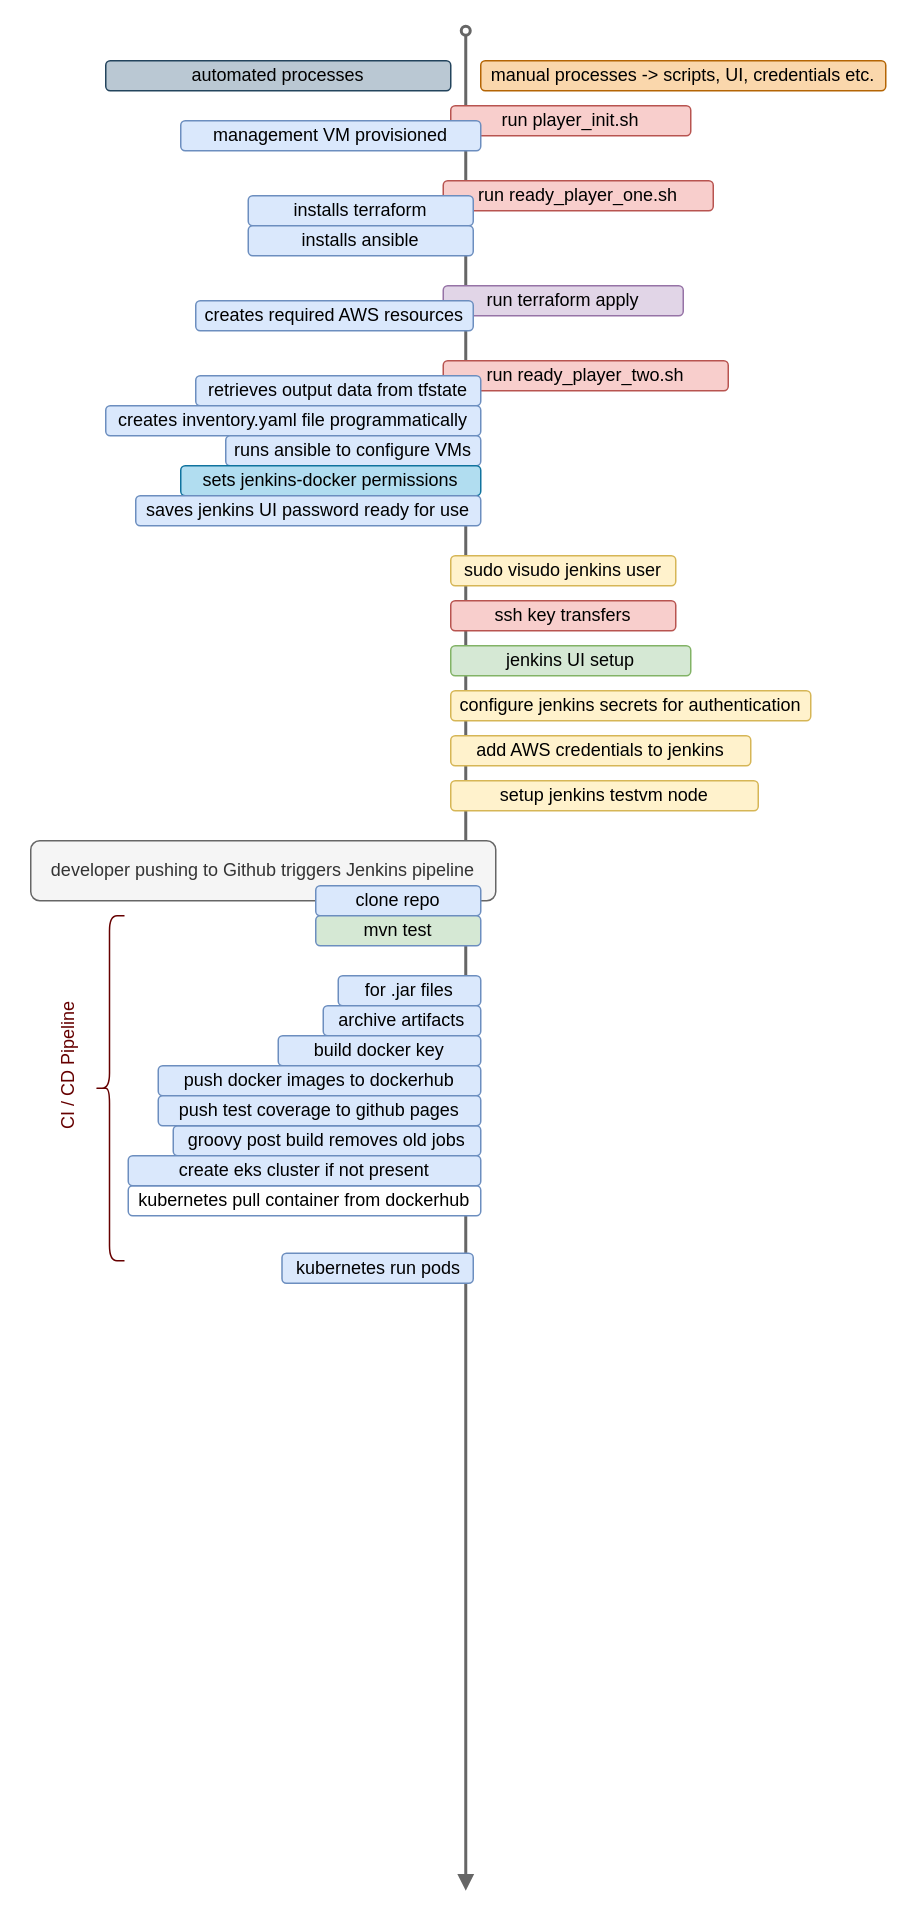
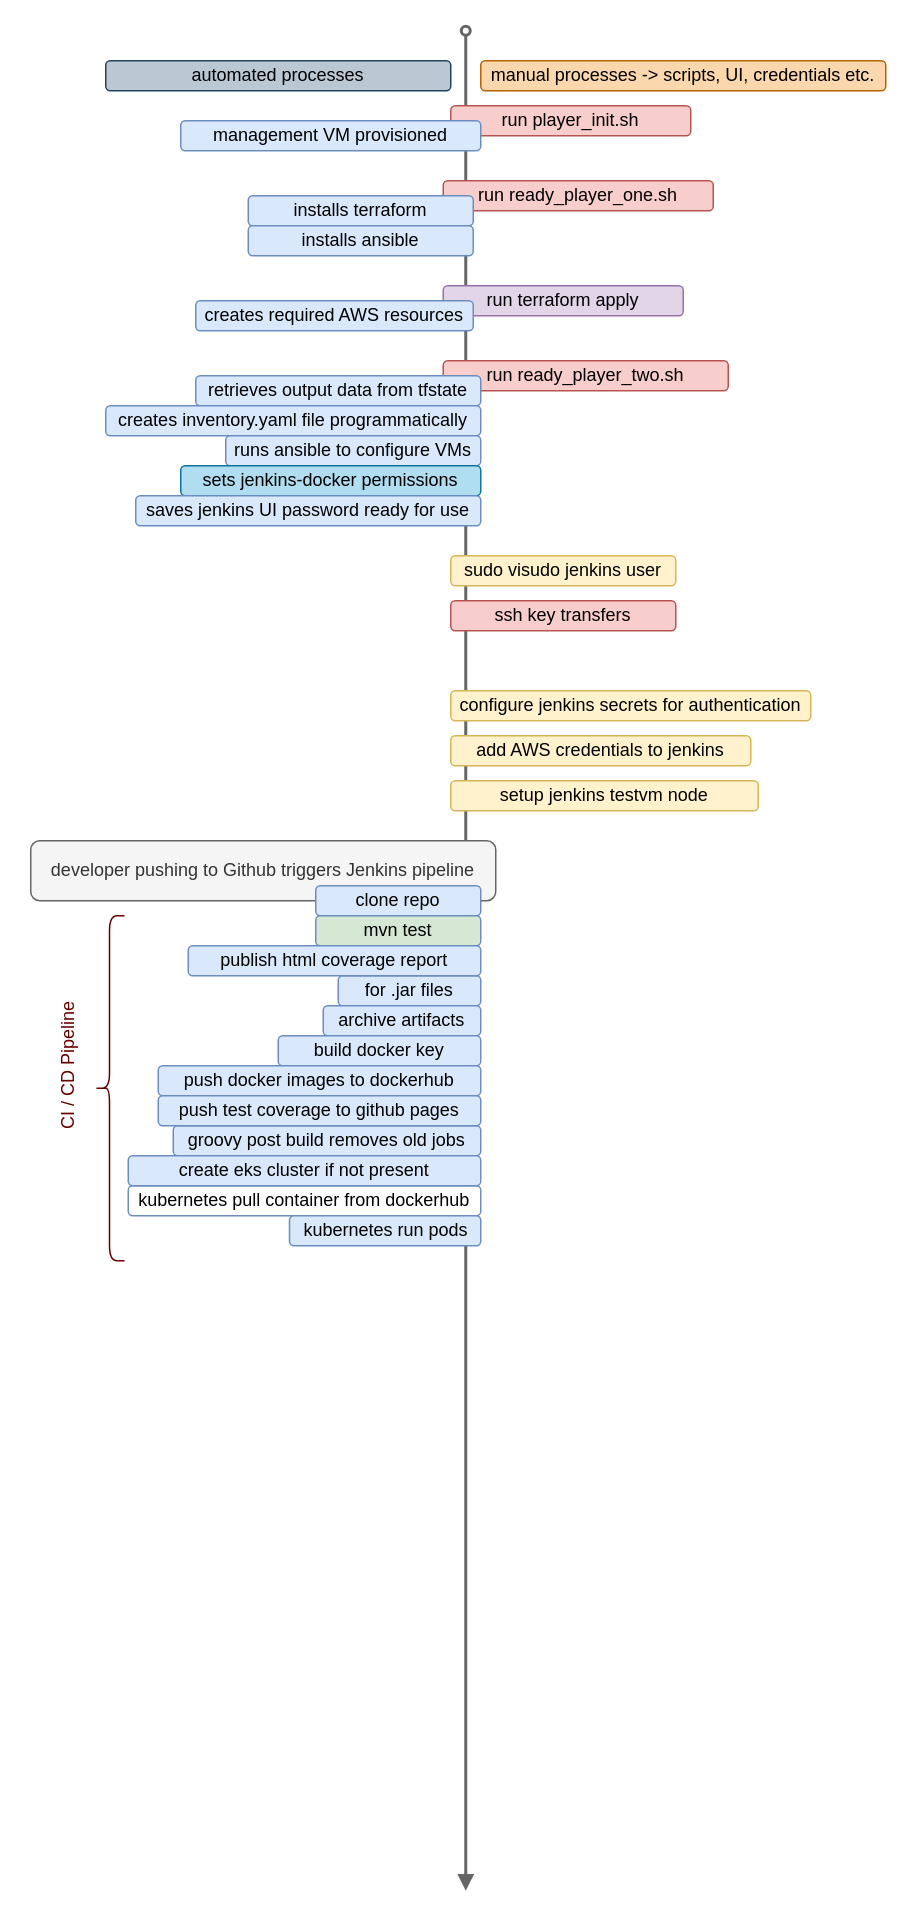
(571, 661) -> none
none -> (335, 961)
(378, 1268) -> (385, 1231)
